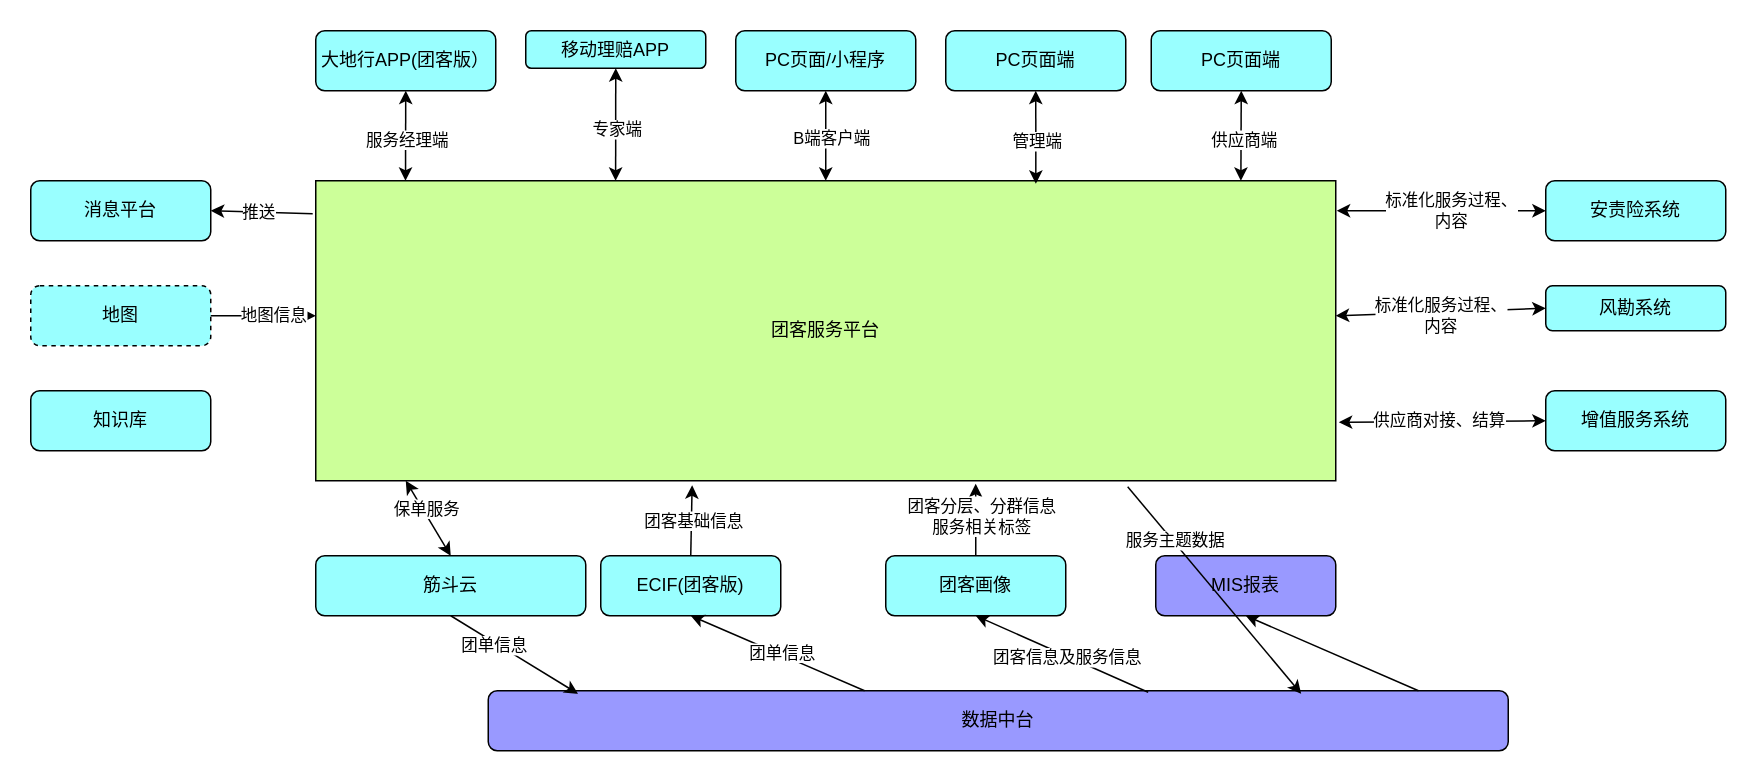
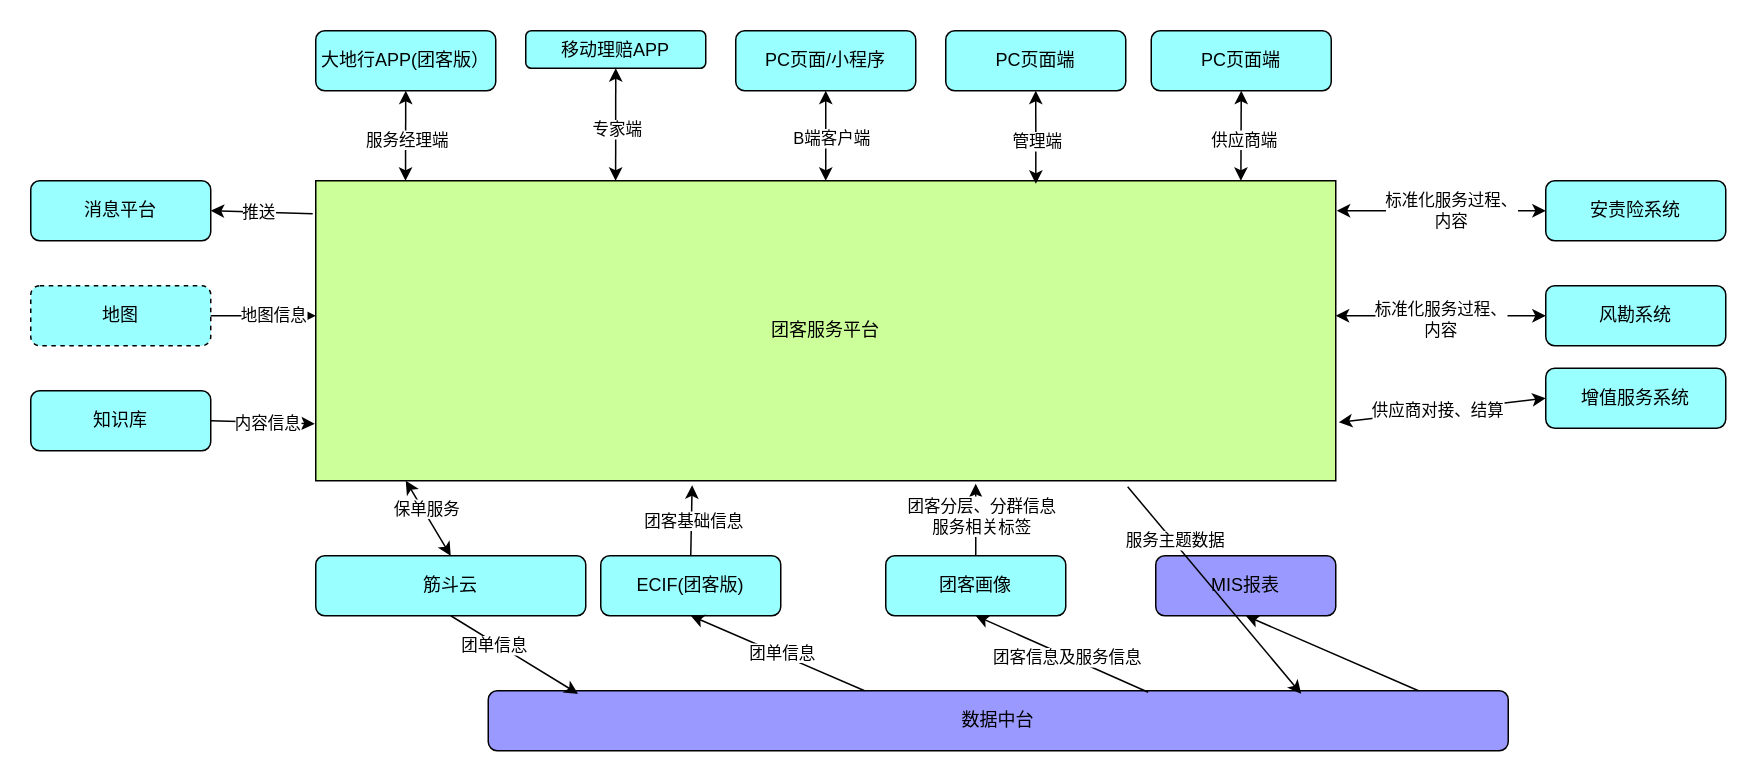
(1636, 308) -> (1636, 316)
(1636, 421) -> (1636, 398)
none -> (258, 422)
